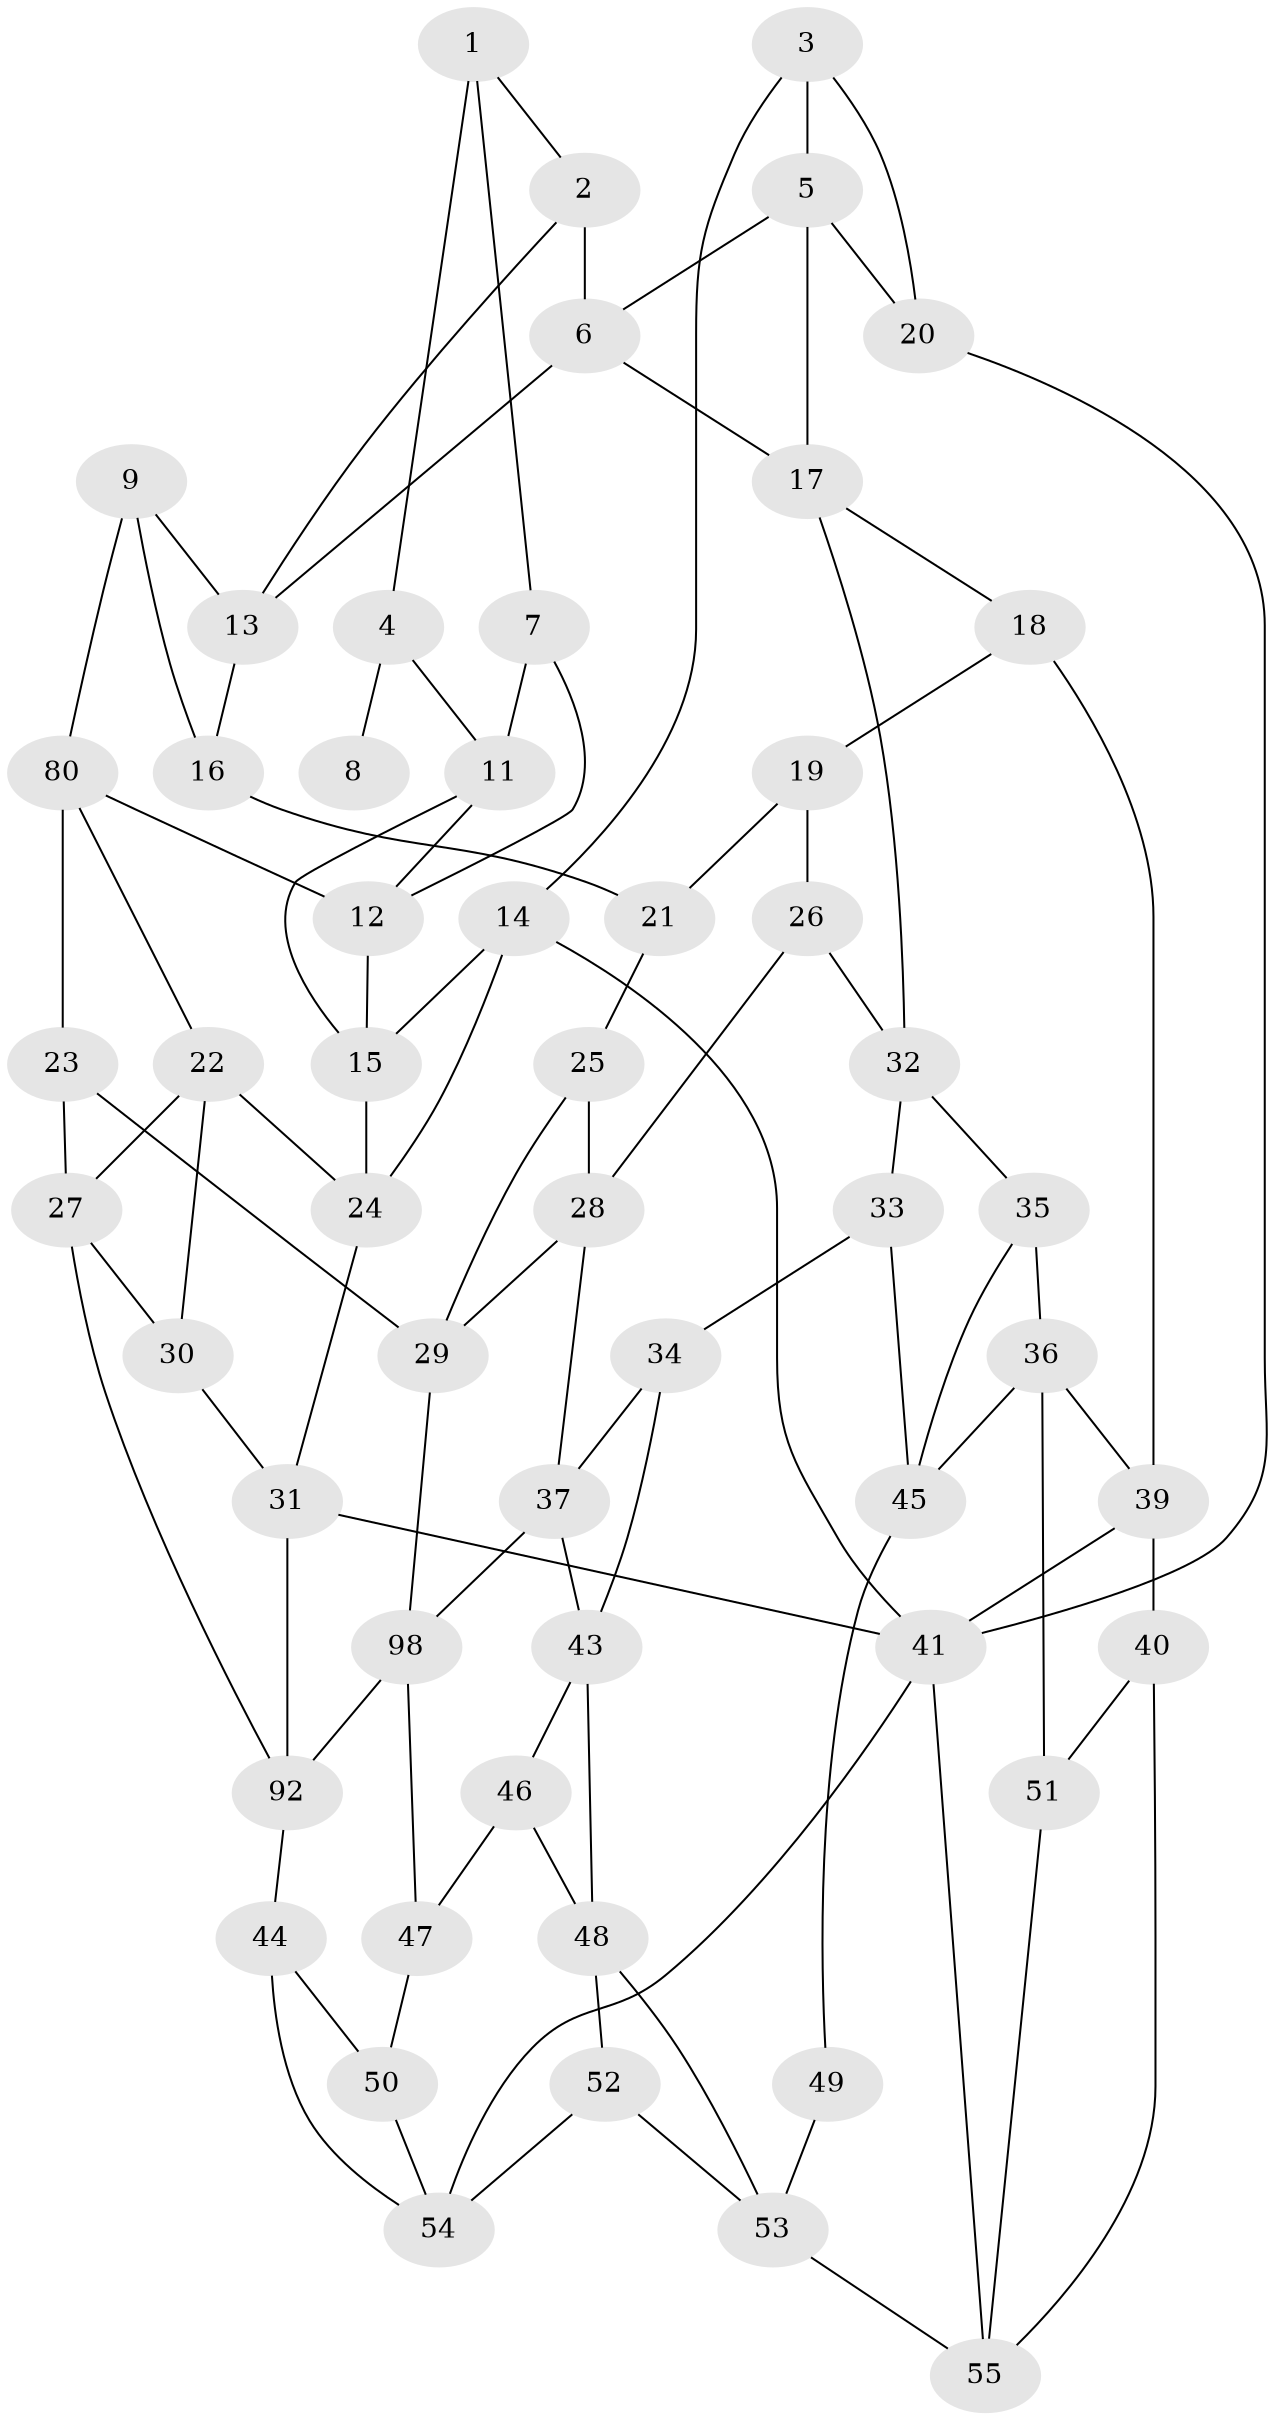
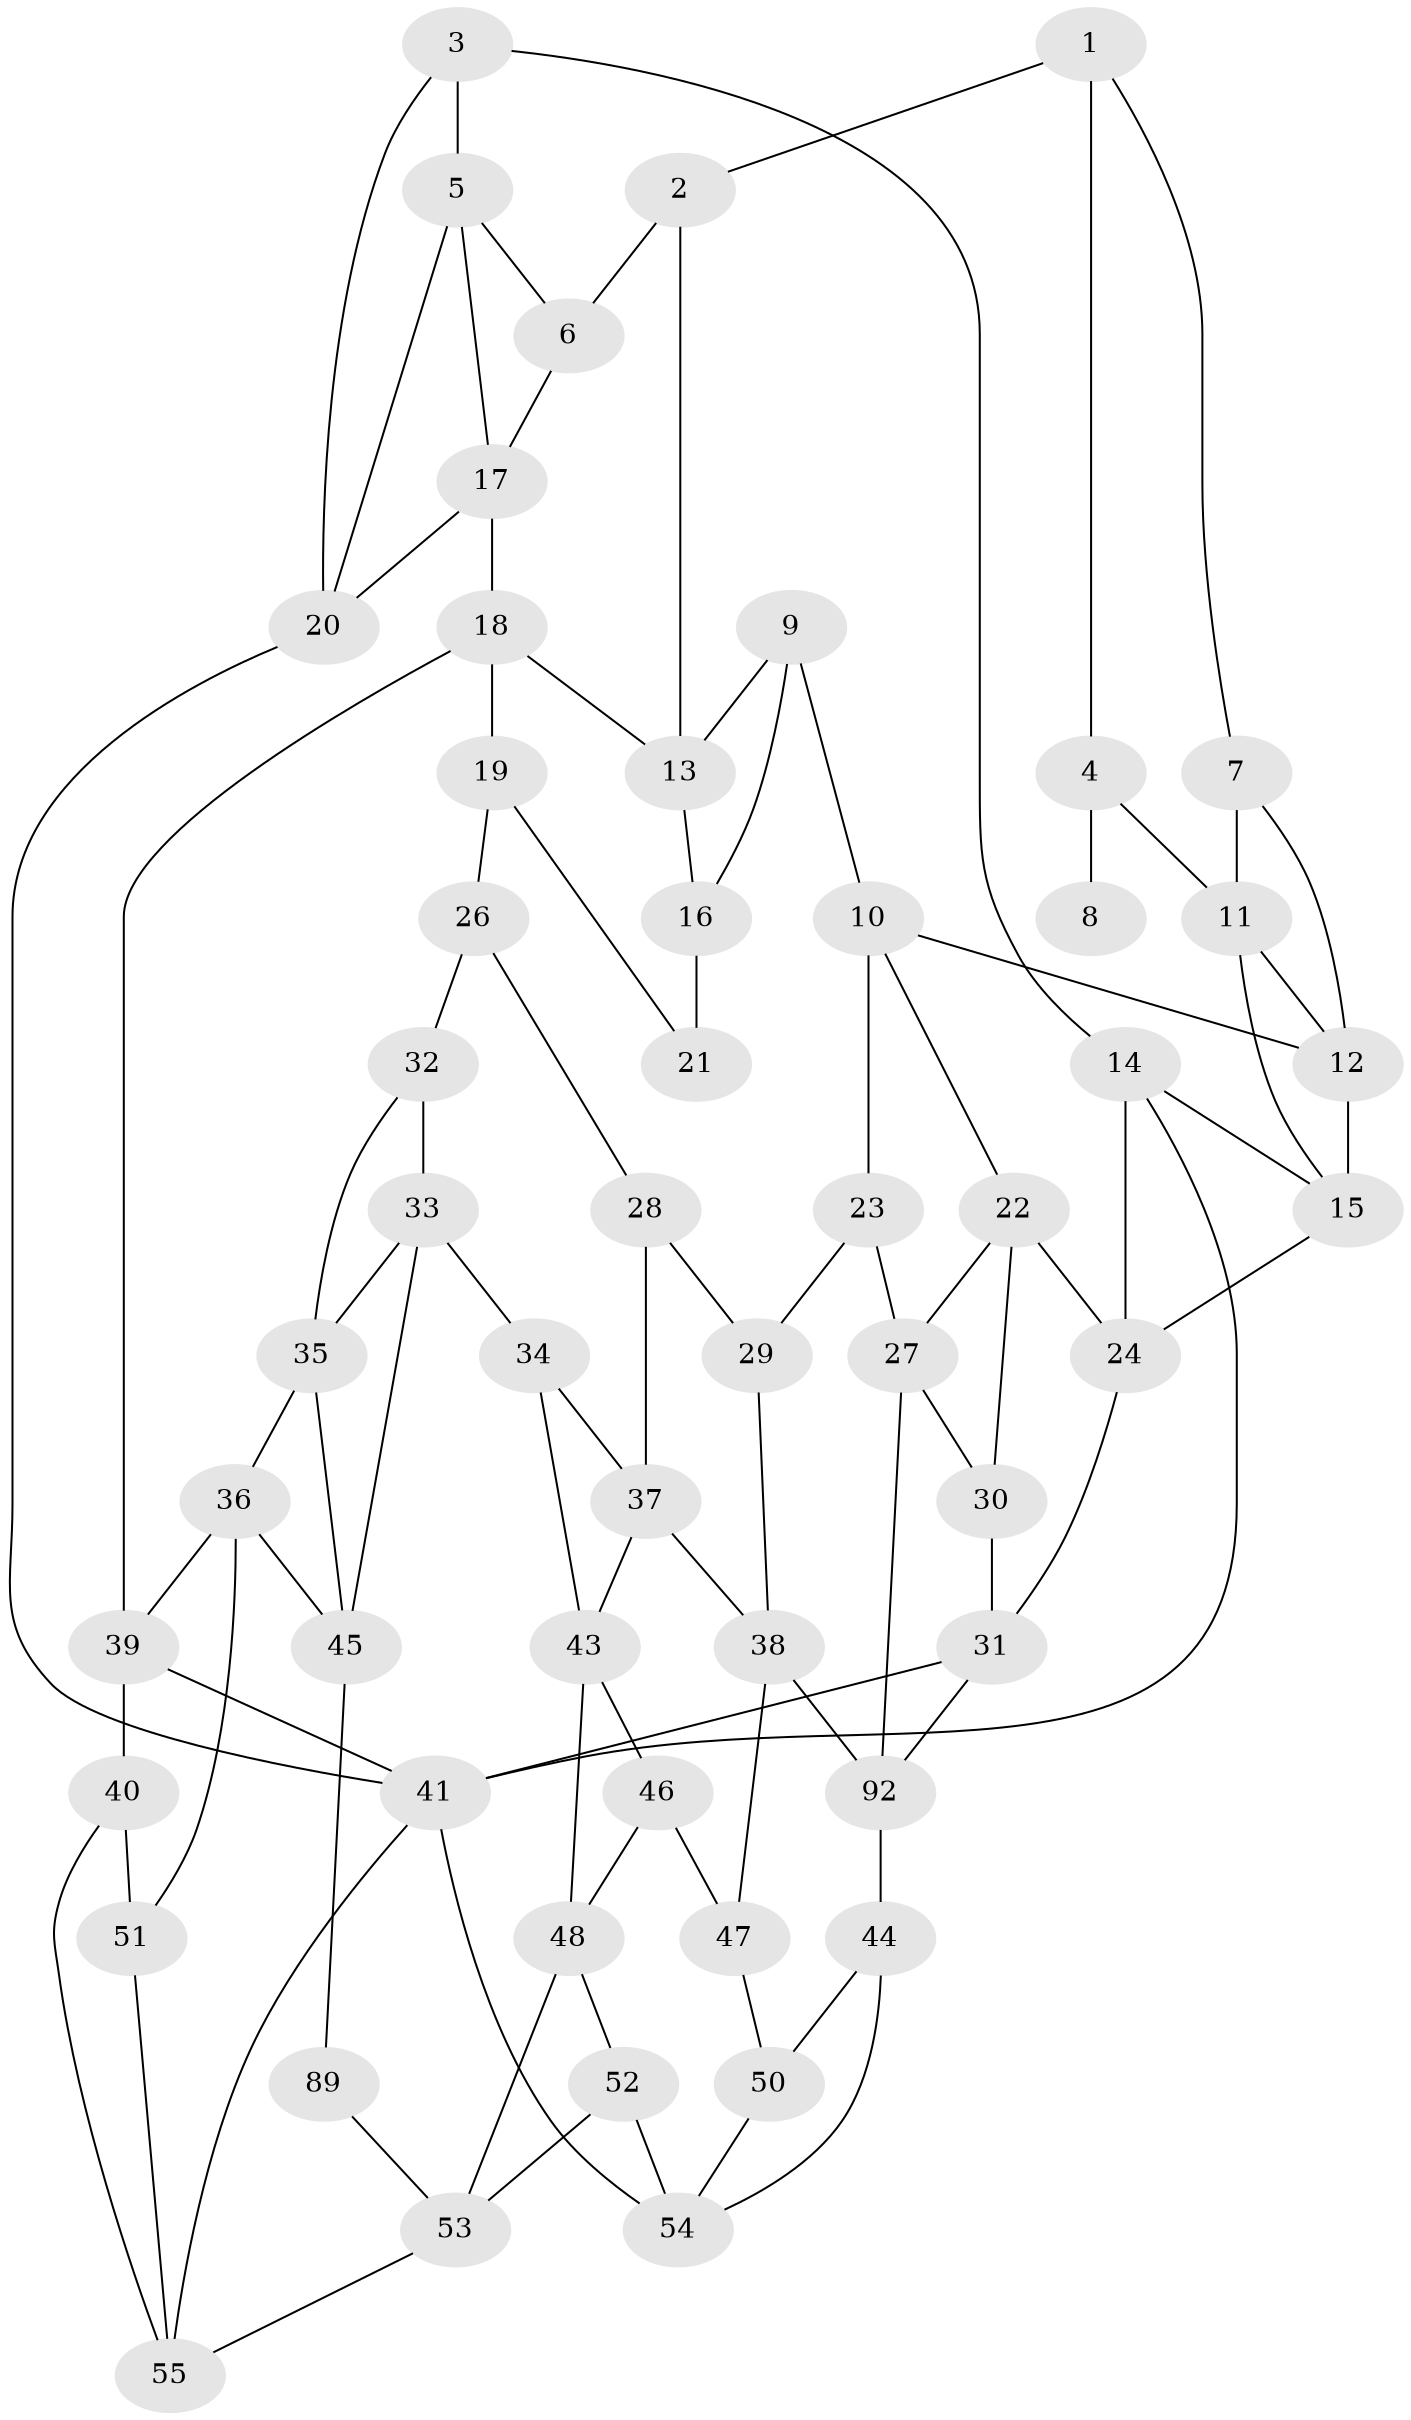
(428, 470) -> (586, 700)
(885, 769) -> (408, 555)
(63, 773) -> (868, 919)
(589, 1064) -> none
none -> (368, 1283)
(407, 1647) -> (769, 1647)
(828, 2084) -> (324, 2084)
